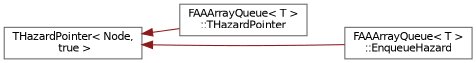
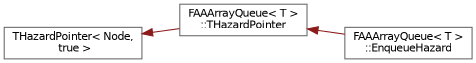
(249, 46) -> (331, 32)
